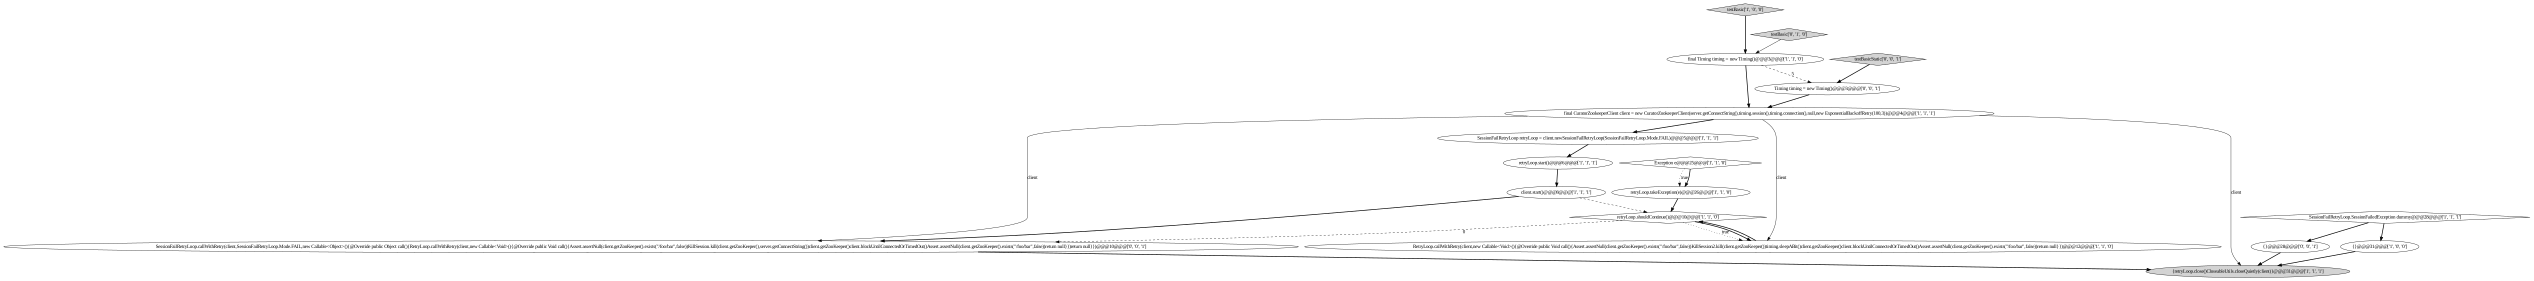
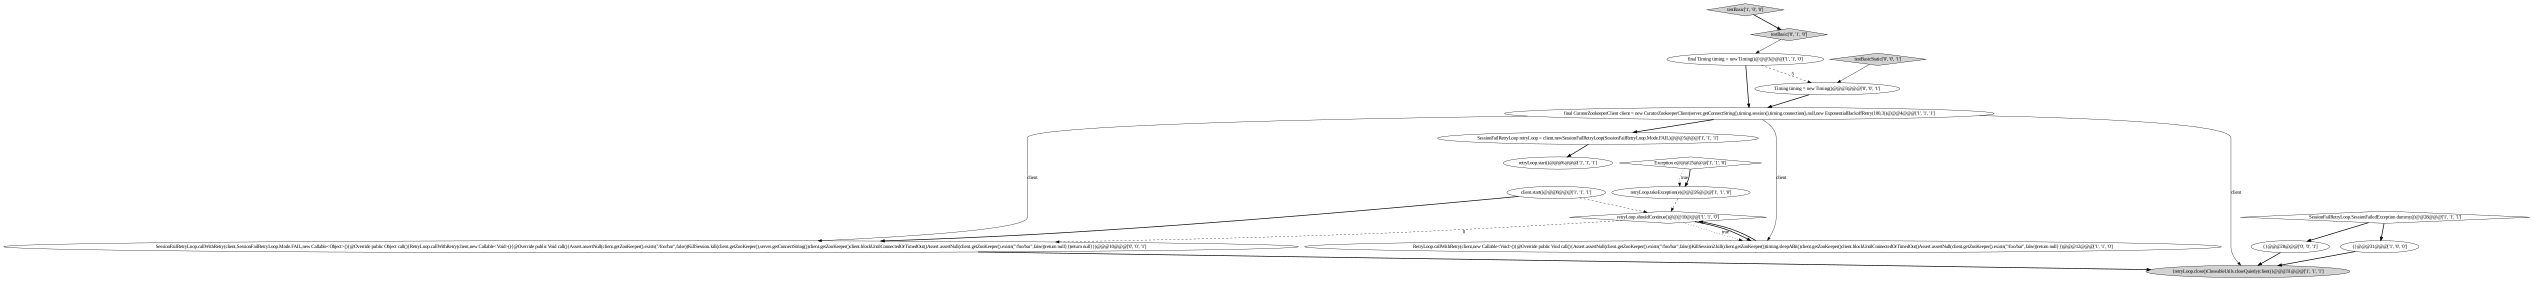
(1745, 33) -> (1766, 21)
(1855, 73) -> (1855, 73)
(1557, 176) -> none
(1675, 203) -> (1675, 203)
